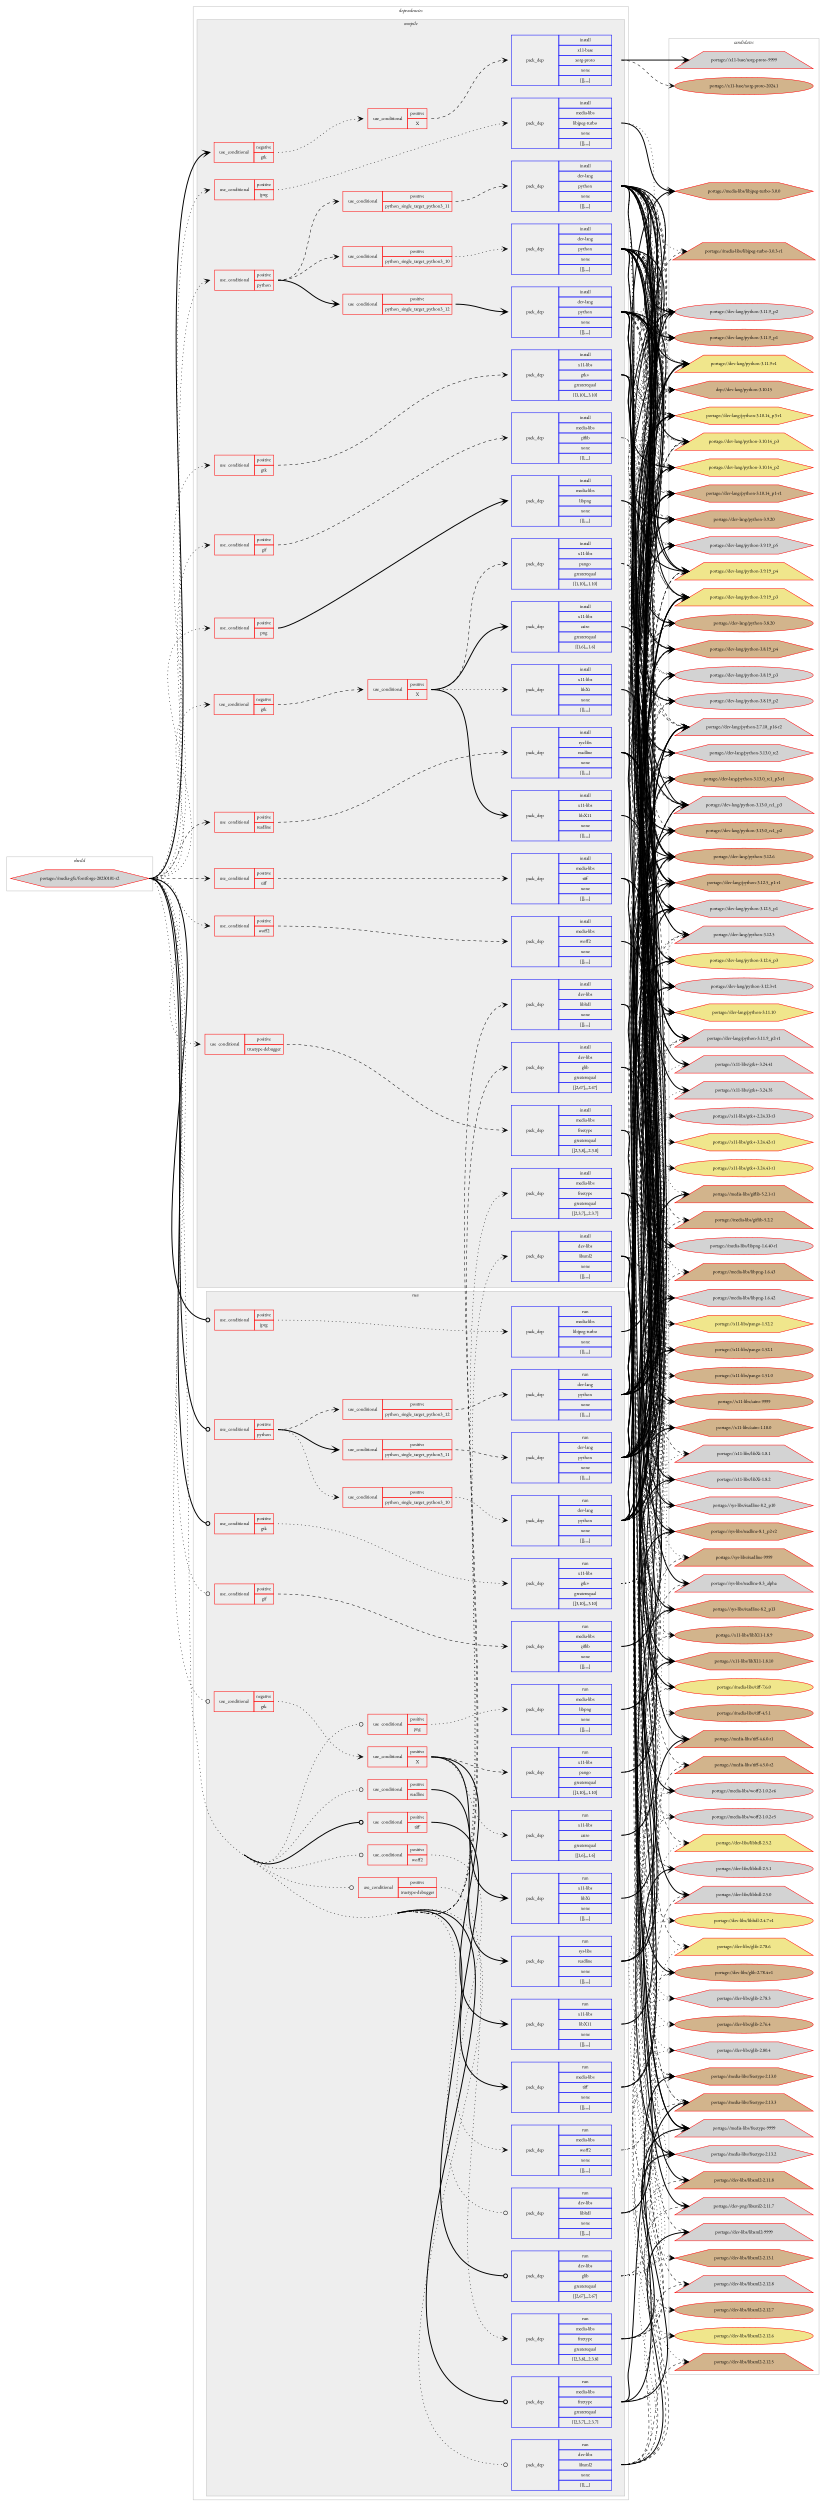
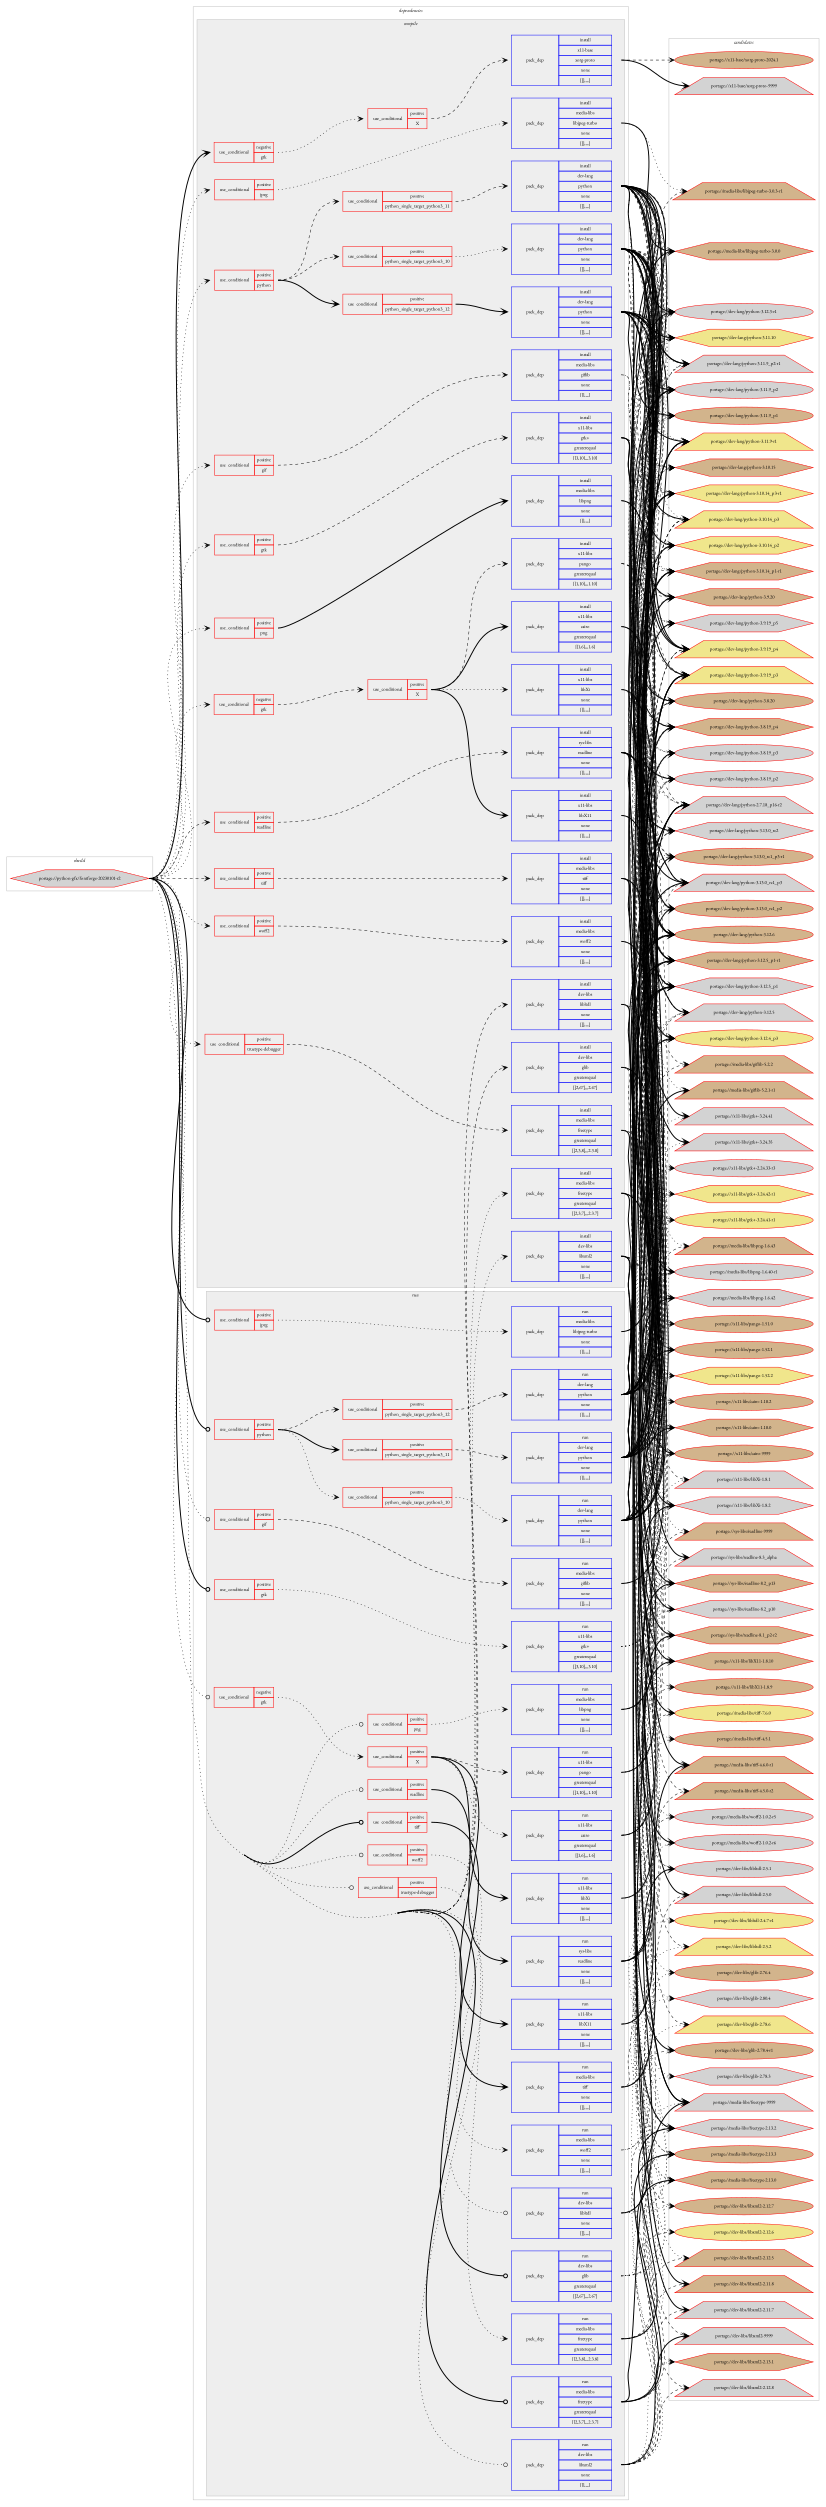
(744, 390) -> (744, 468)
(80, 878) -> (80, 878)
none -> (744, 1402)
(744, 2102) -> (744, 2154)
(744, 2206) -> (744, 2310)
